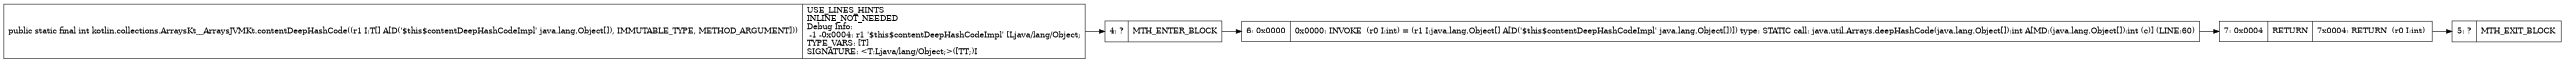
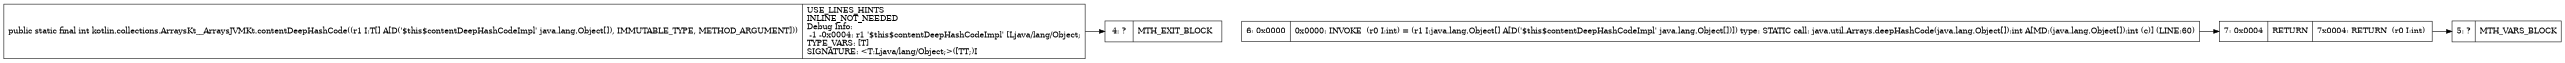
(1175, 31) -> (1175, 31)
(1229, 31) -> none
(2518, 31) -> (2518, 31)
